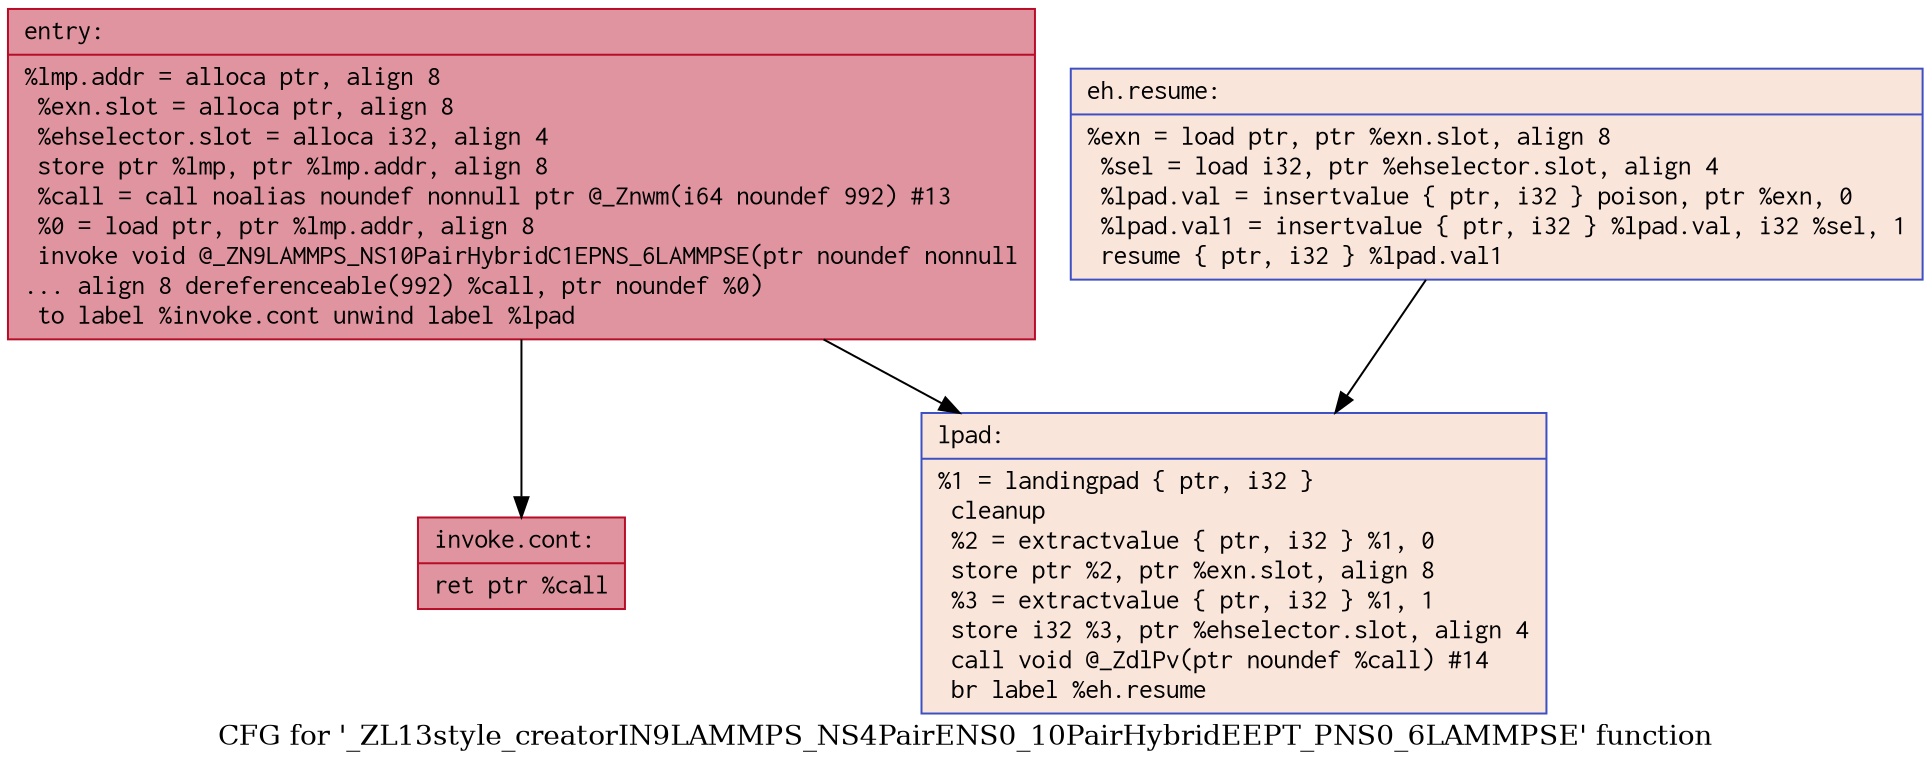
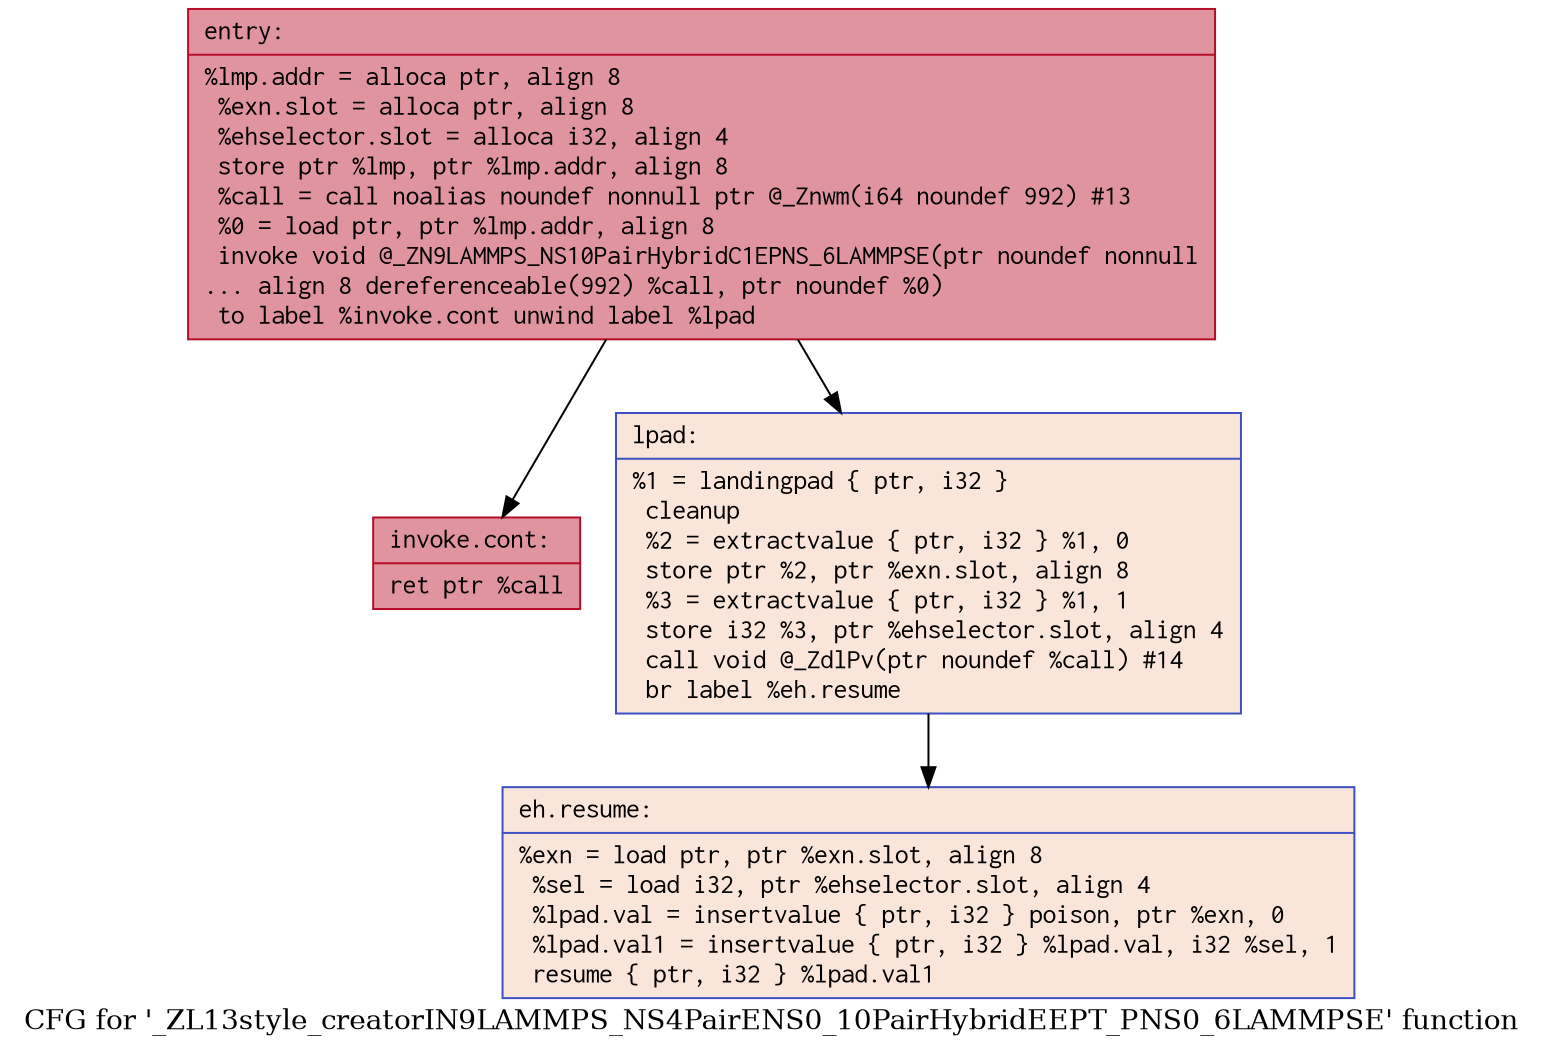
(1386, 338) -> (928, 740)
